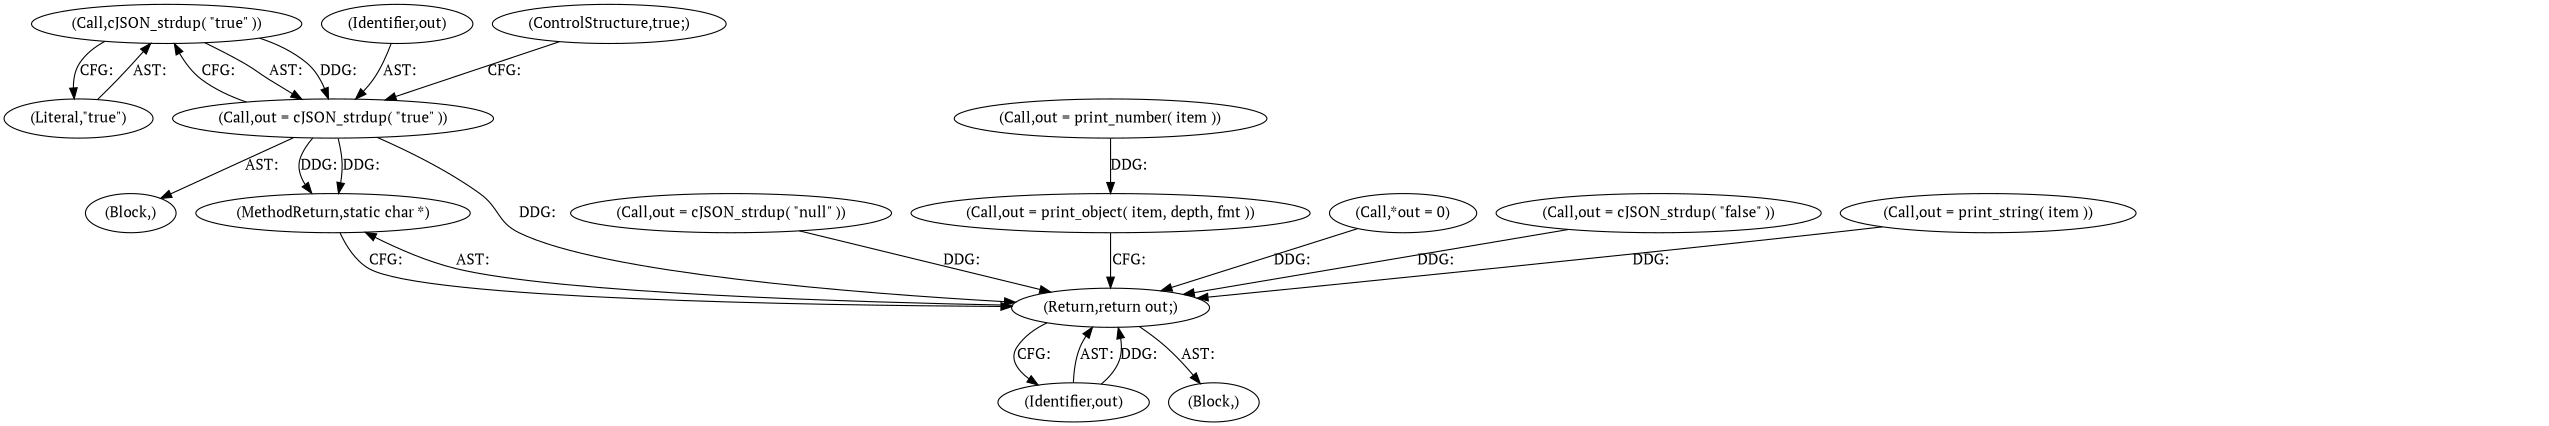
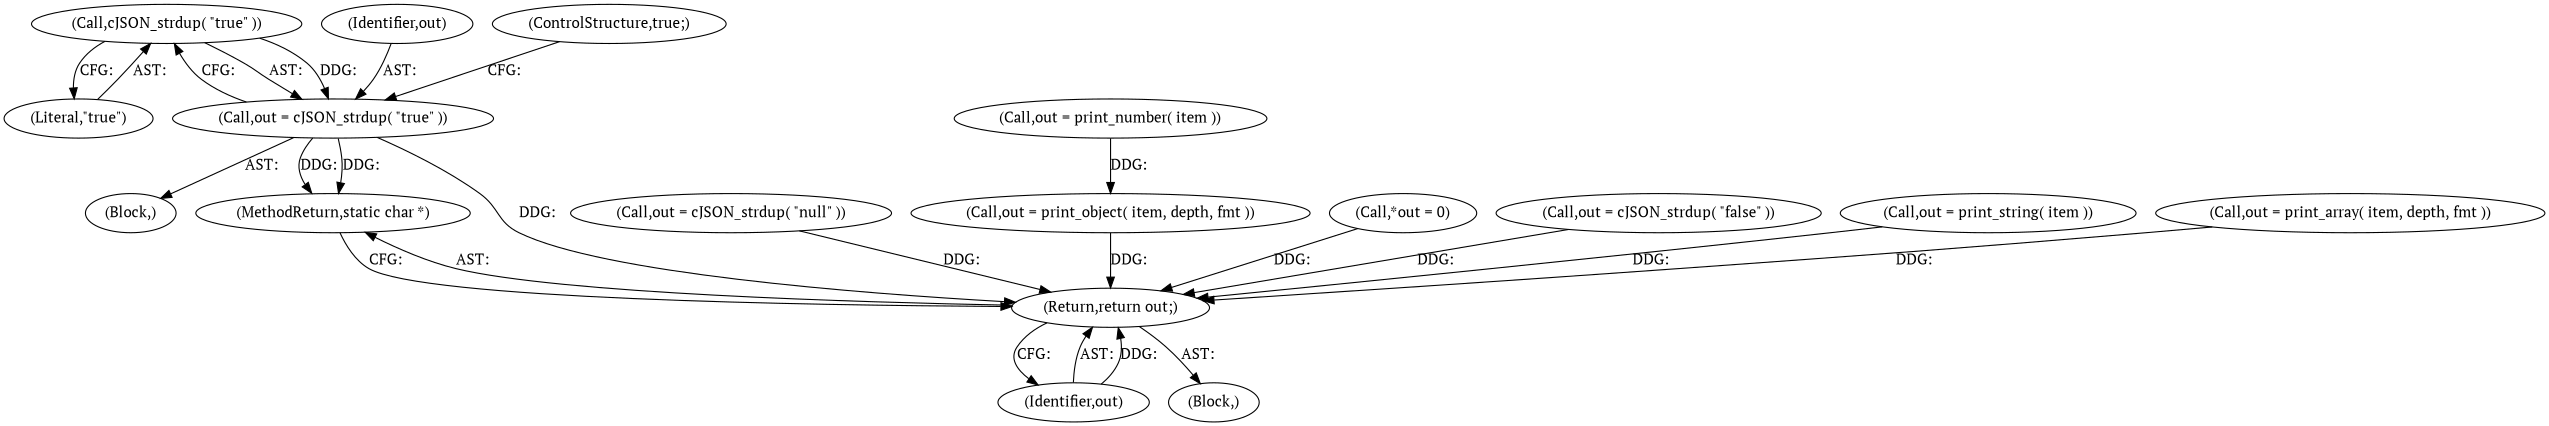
none -> (2350, 213)
(1131, 260) -> (1131, 260)
